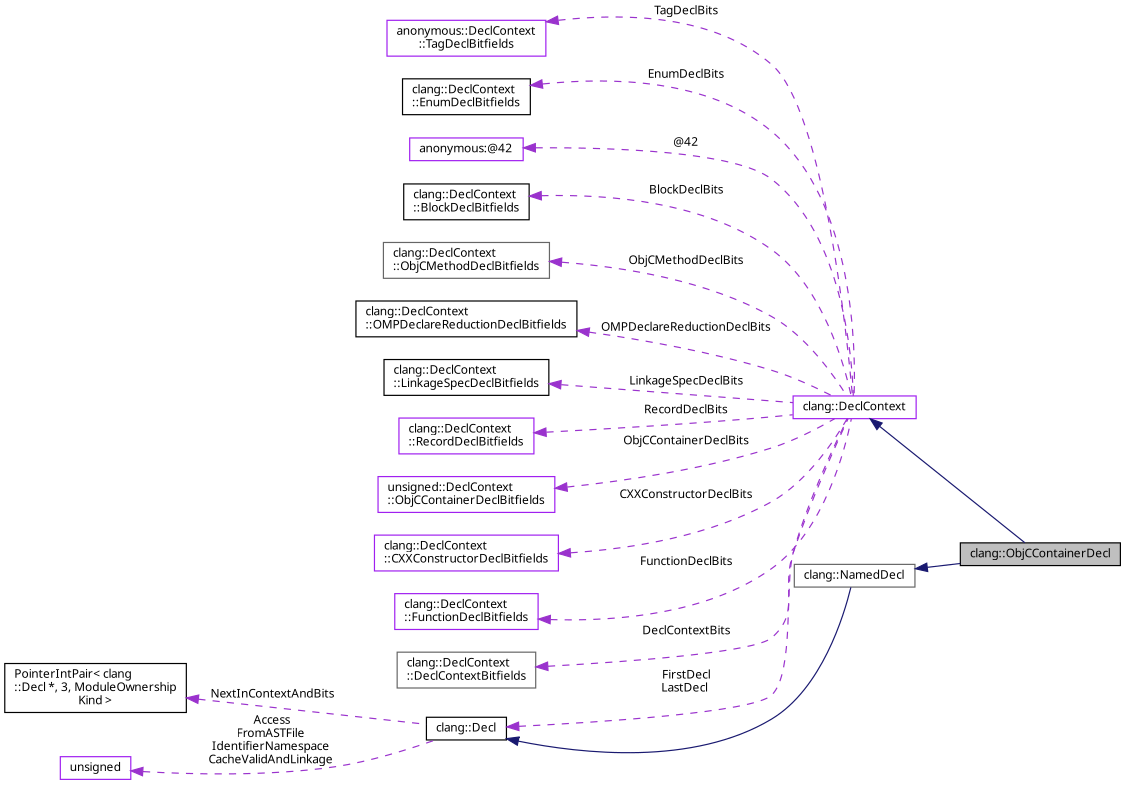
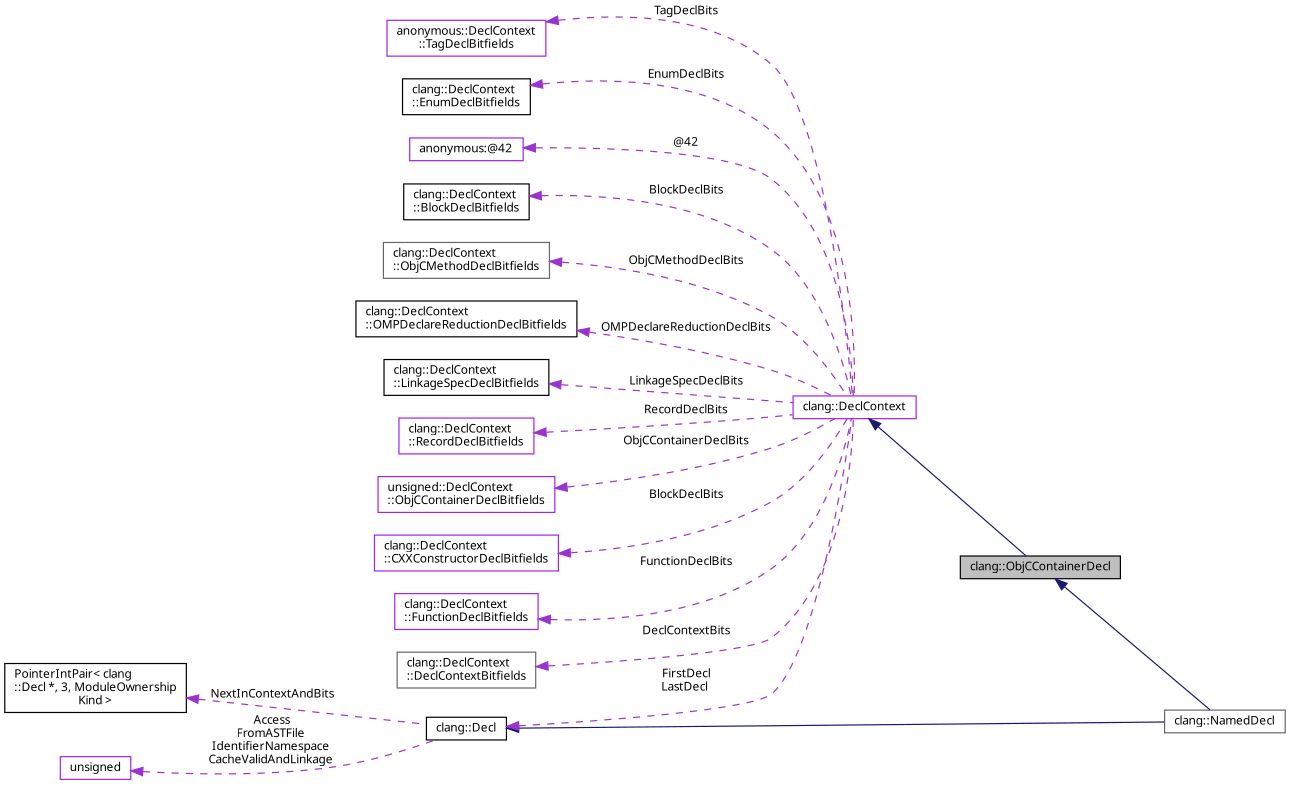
(685, 495) -> (685, 495)
(944, 565) -> (1137, 648)
